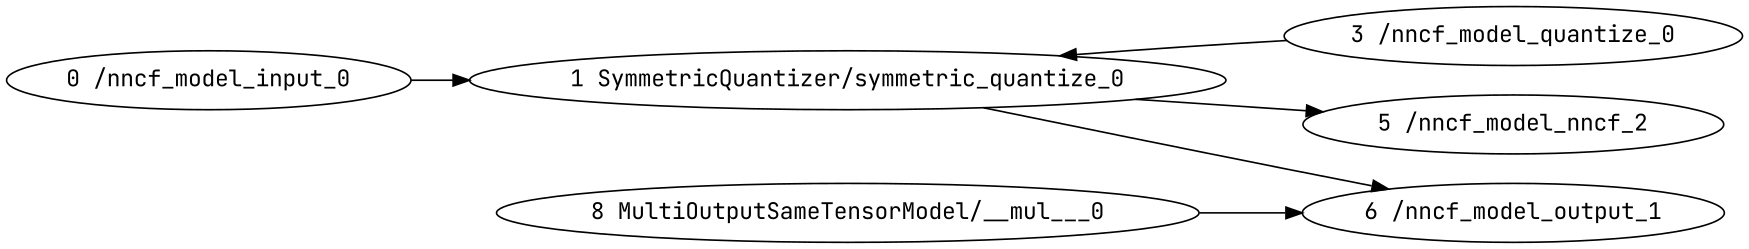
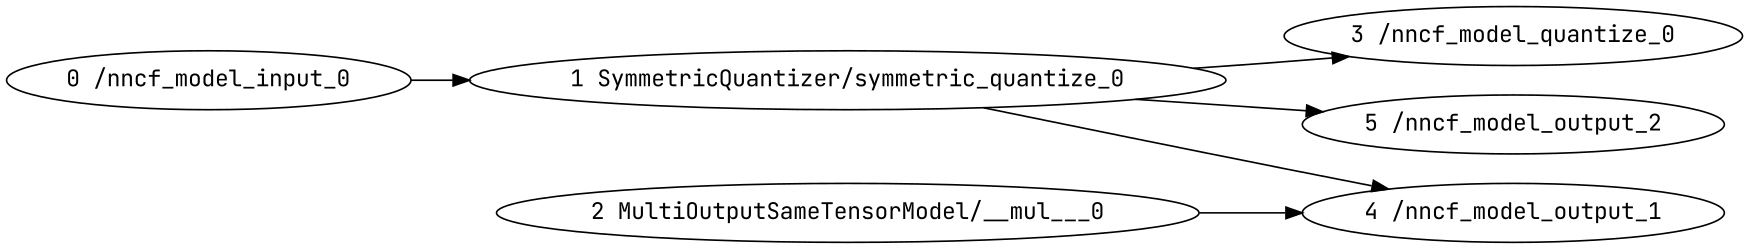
(1182, 47) -> (1263, 63)
(1513, 124) -> (1513, 124)
(848, 213) -> (848, 213)
(1513, 213) -> (1513, 213)
